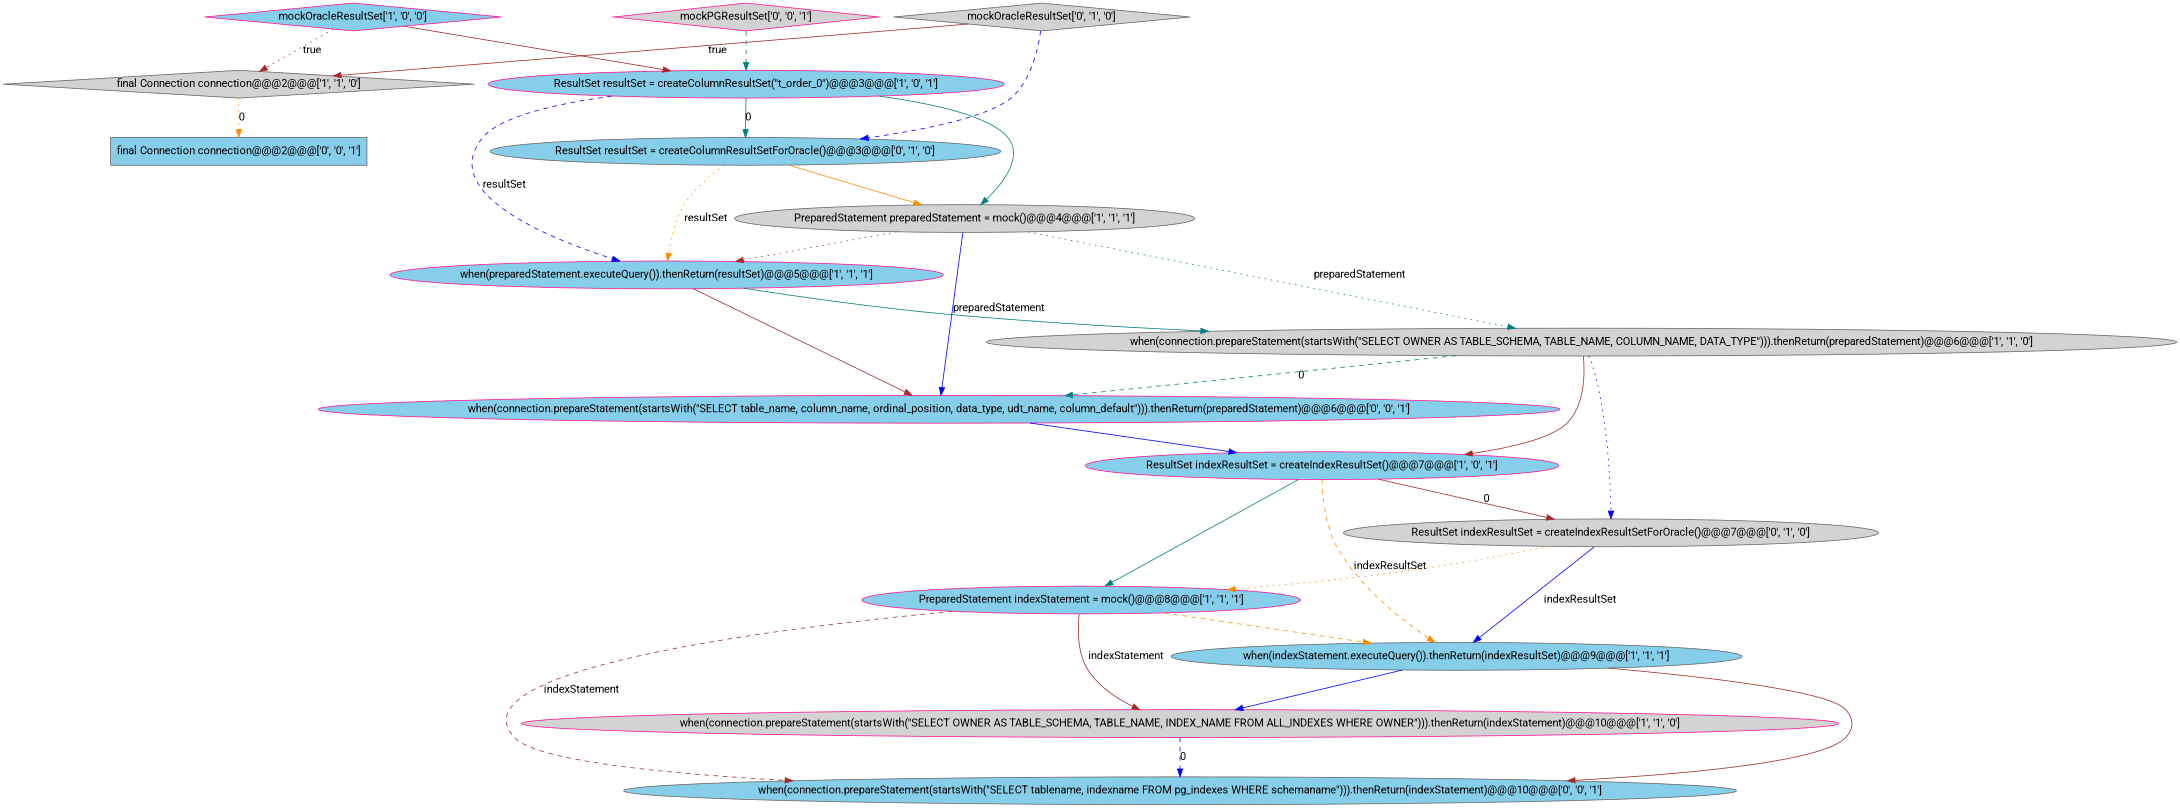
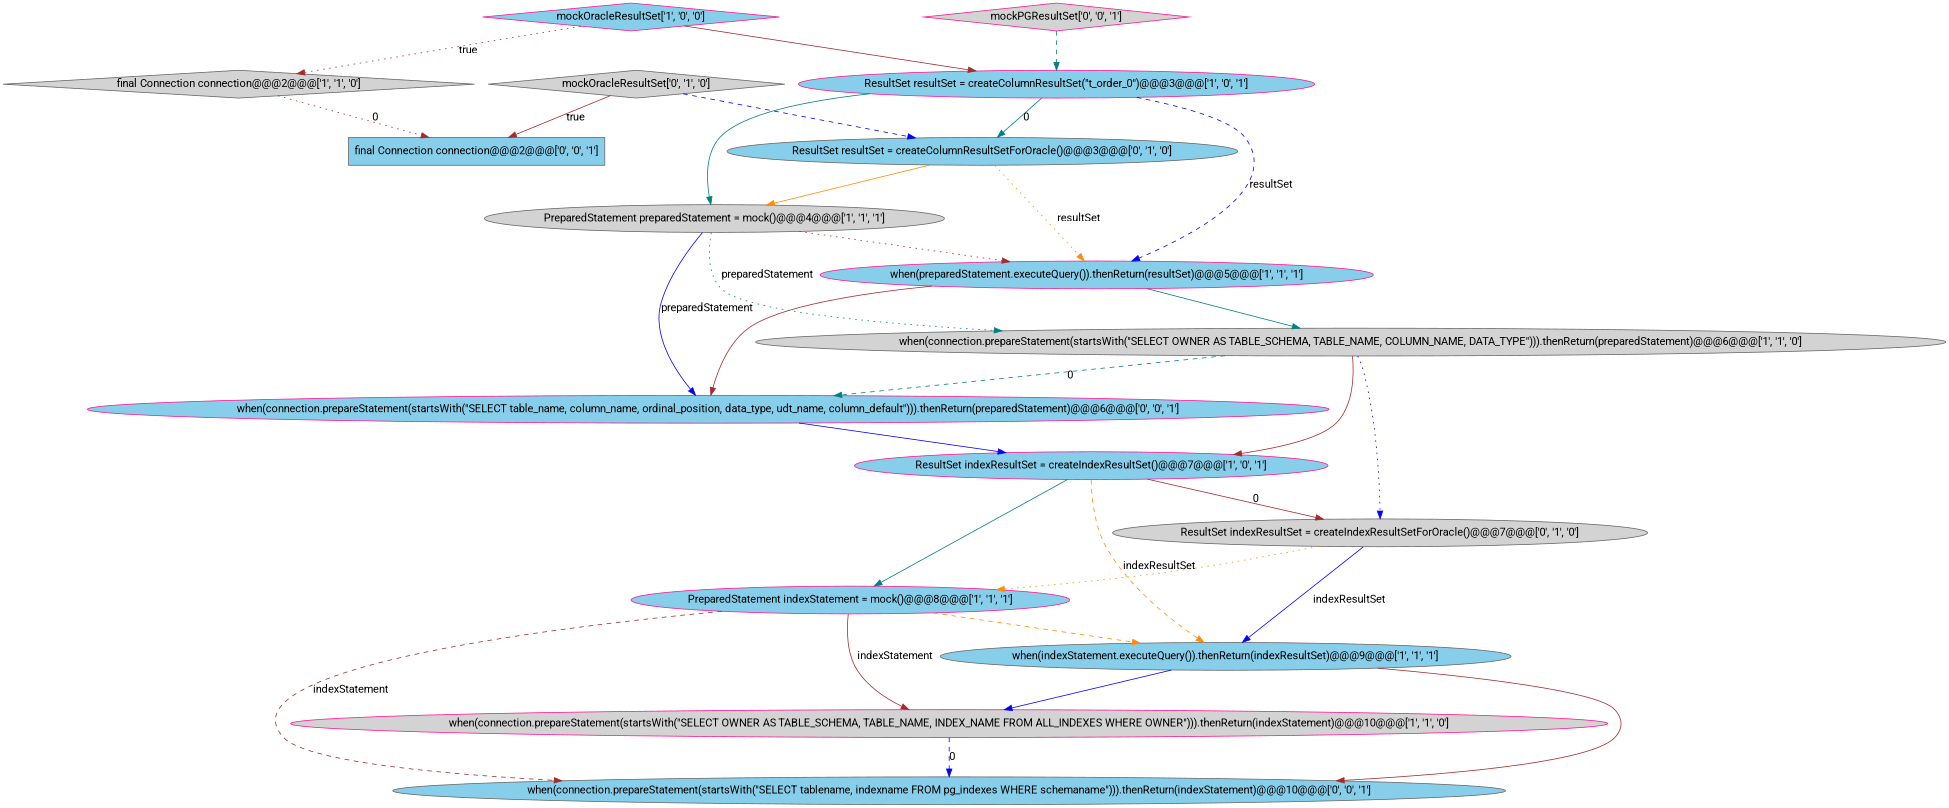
(655, 50) -> (563, 115)
(239, 114) -> (350, 116)
